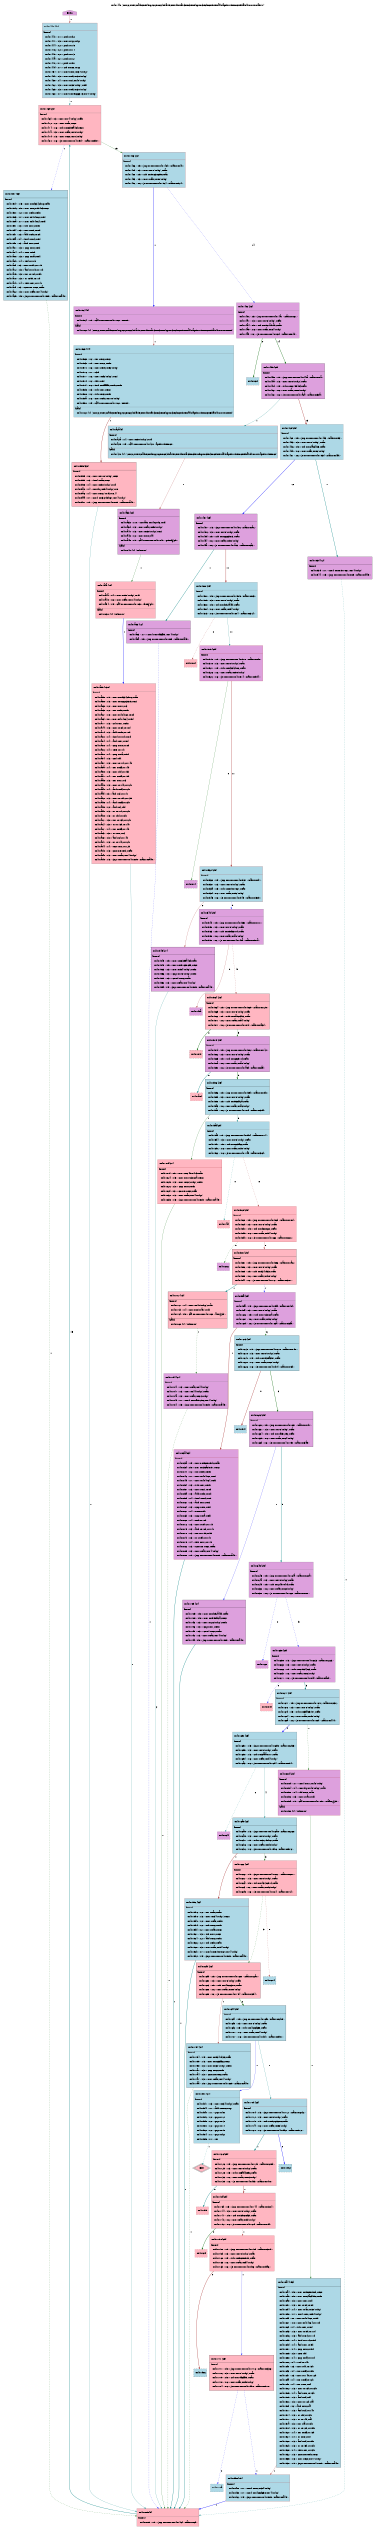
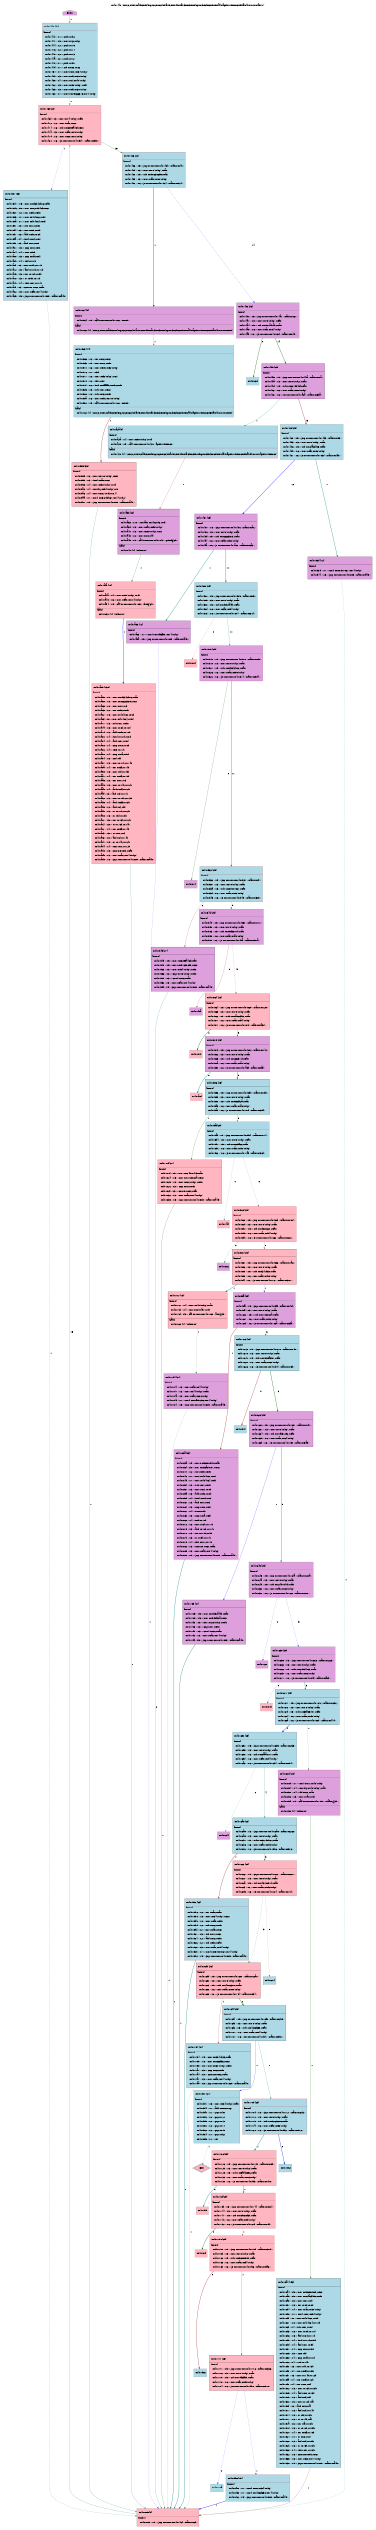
(70, 1355) -> (70, 1355)
(274, 2469) -> (266, 2508)
